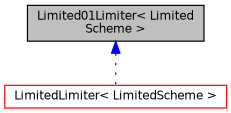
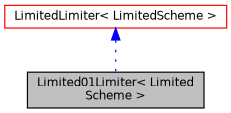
(116, 69) -> (116, 56)
